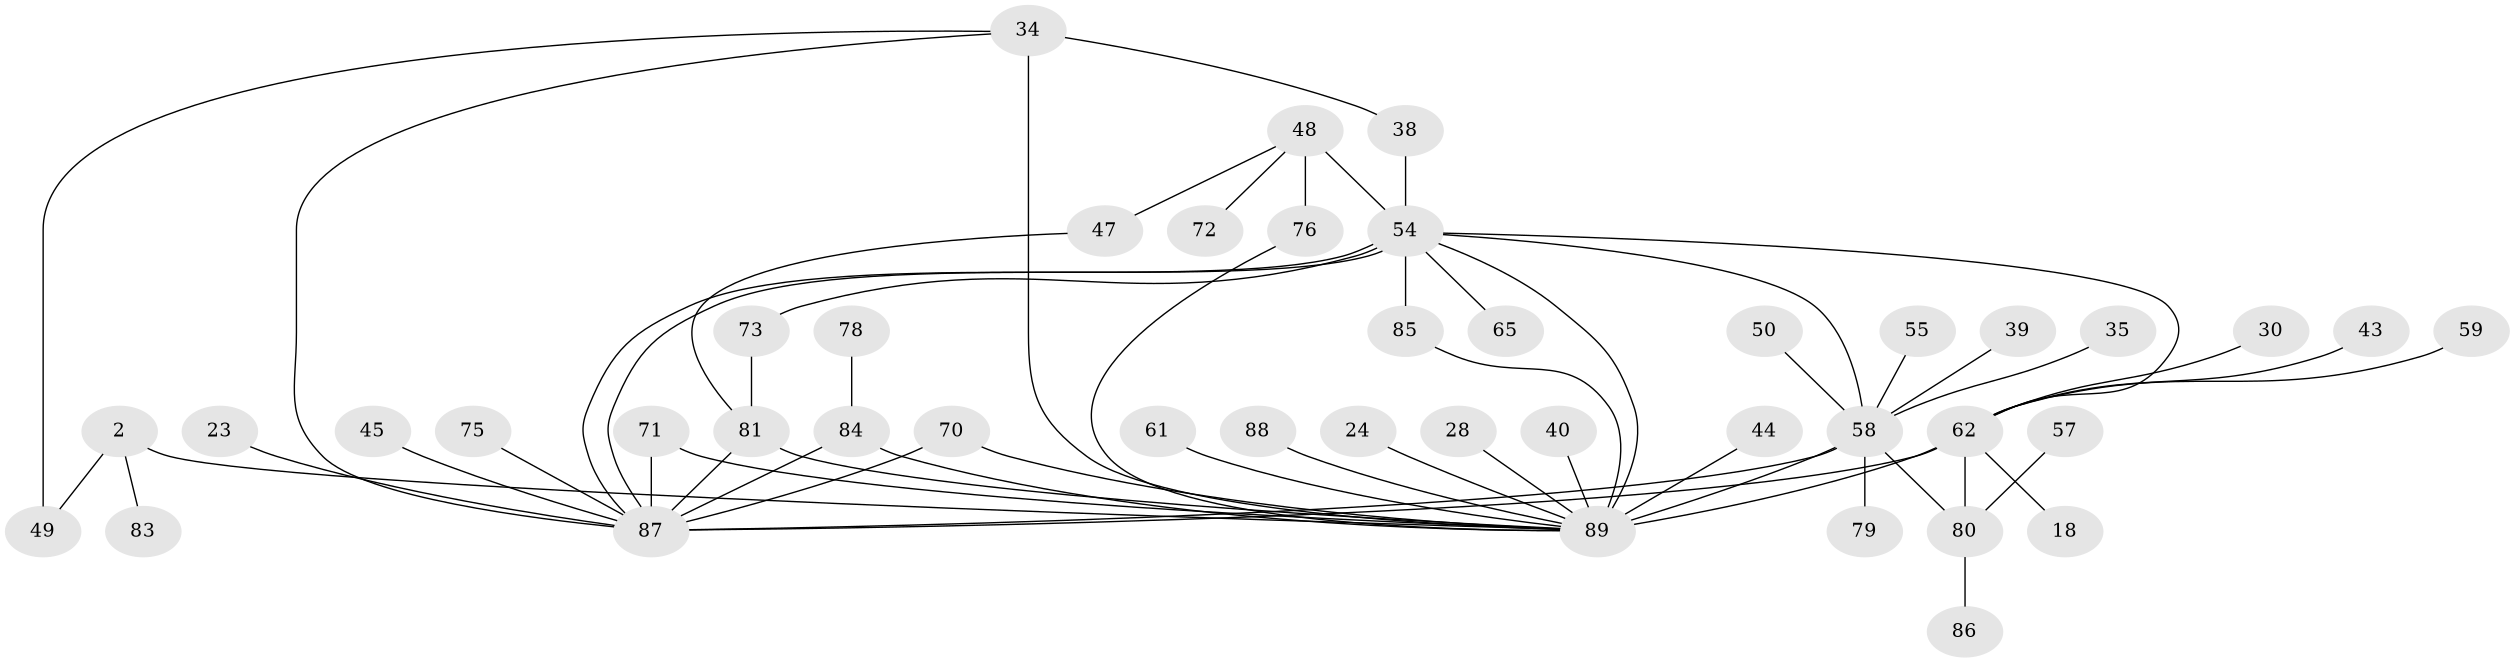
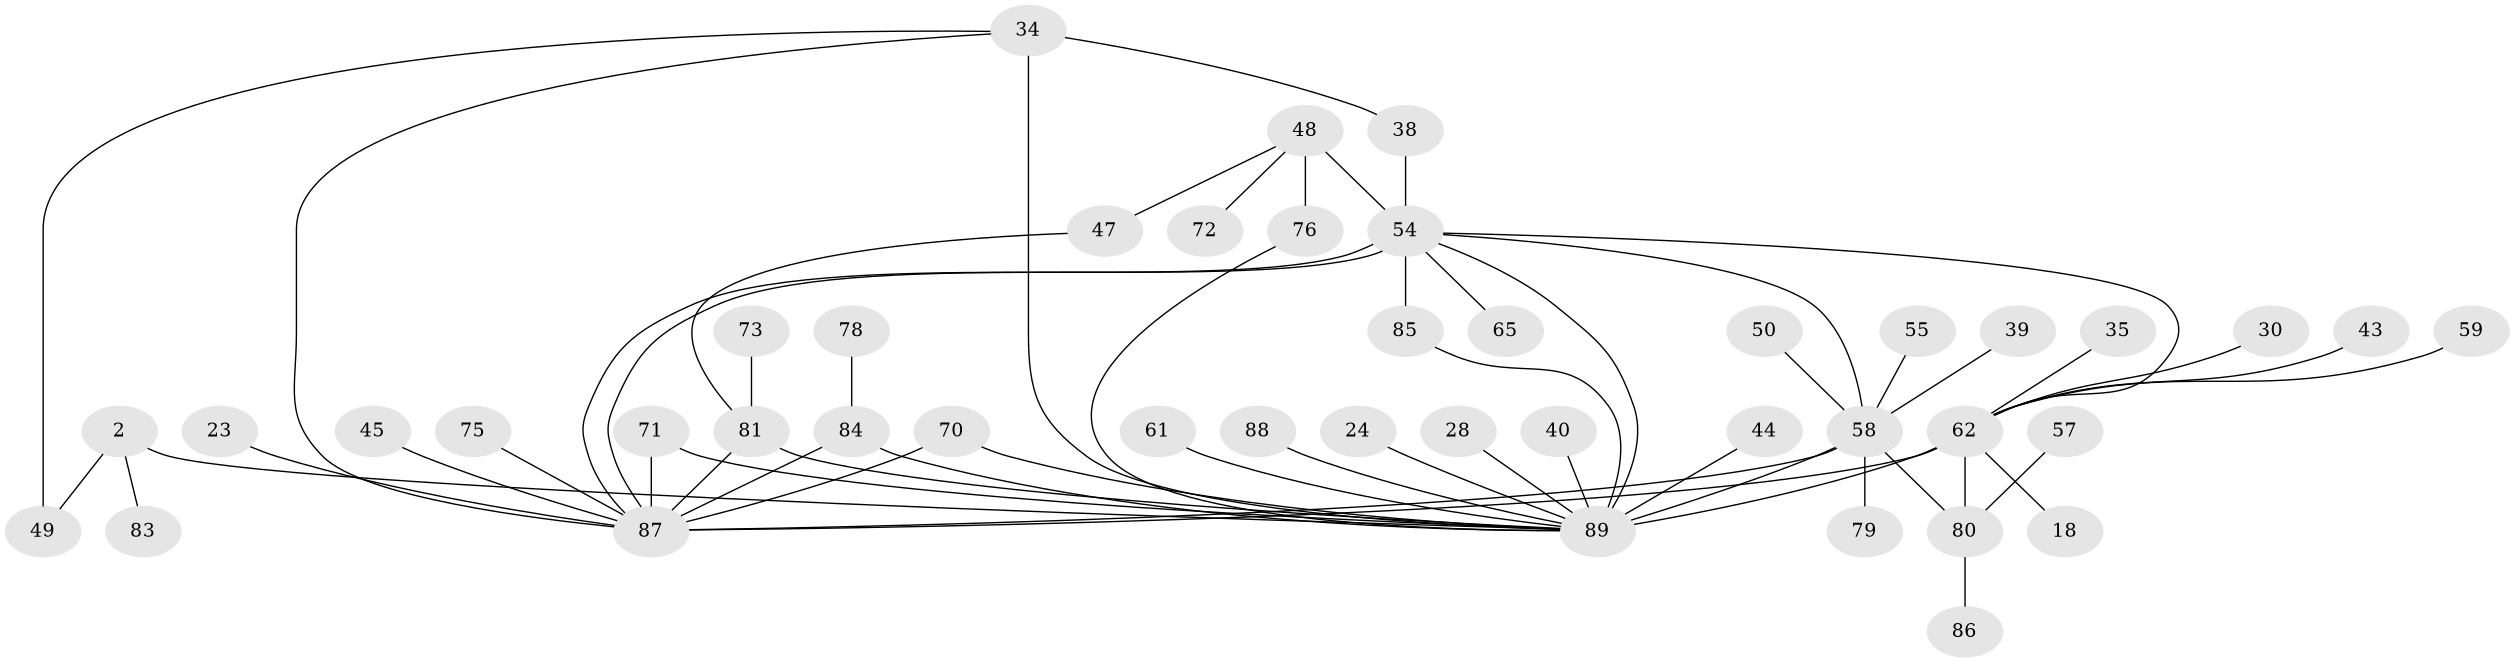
(1079, 281) -> none
(1991, 381) -> (2041, 381)
